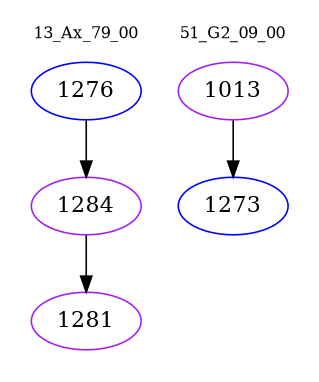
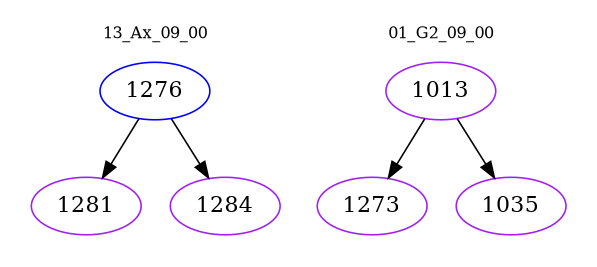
(86, 34) -> (156, 34)
(233, 34) -> (442, 34)
(233, 206) -> (372, 206)
none -> (511, 206)
(86, 256) -> (125, 141)
